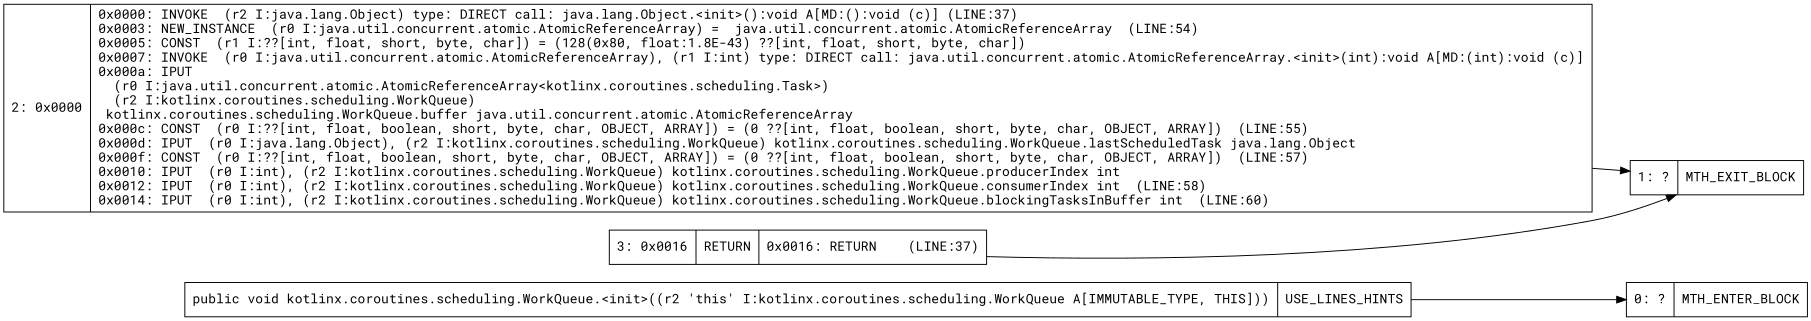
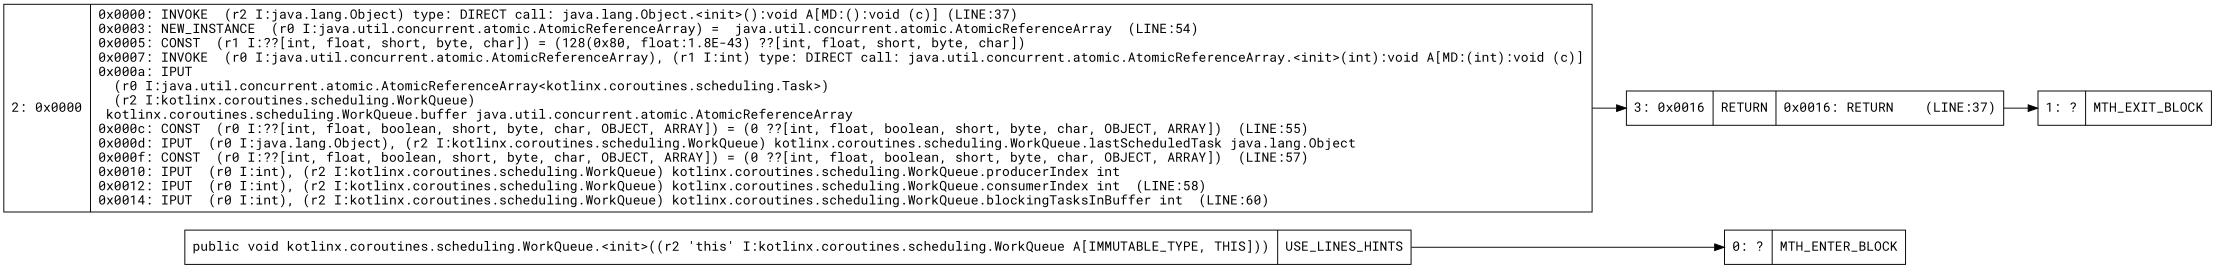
(1606, 169) -> (1604, 108)
